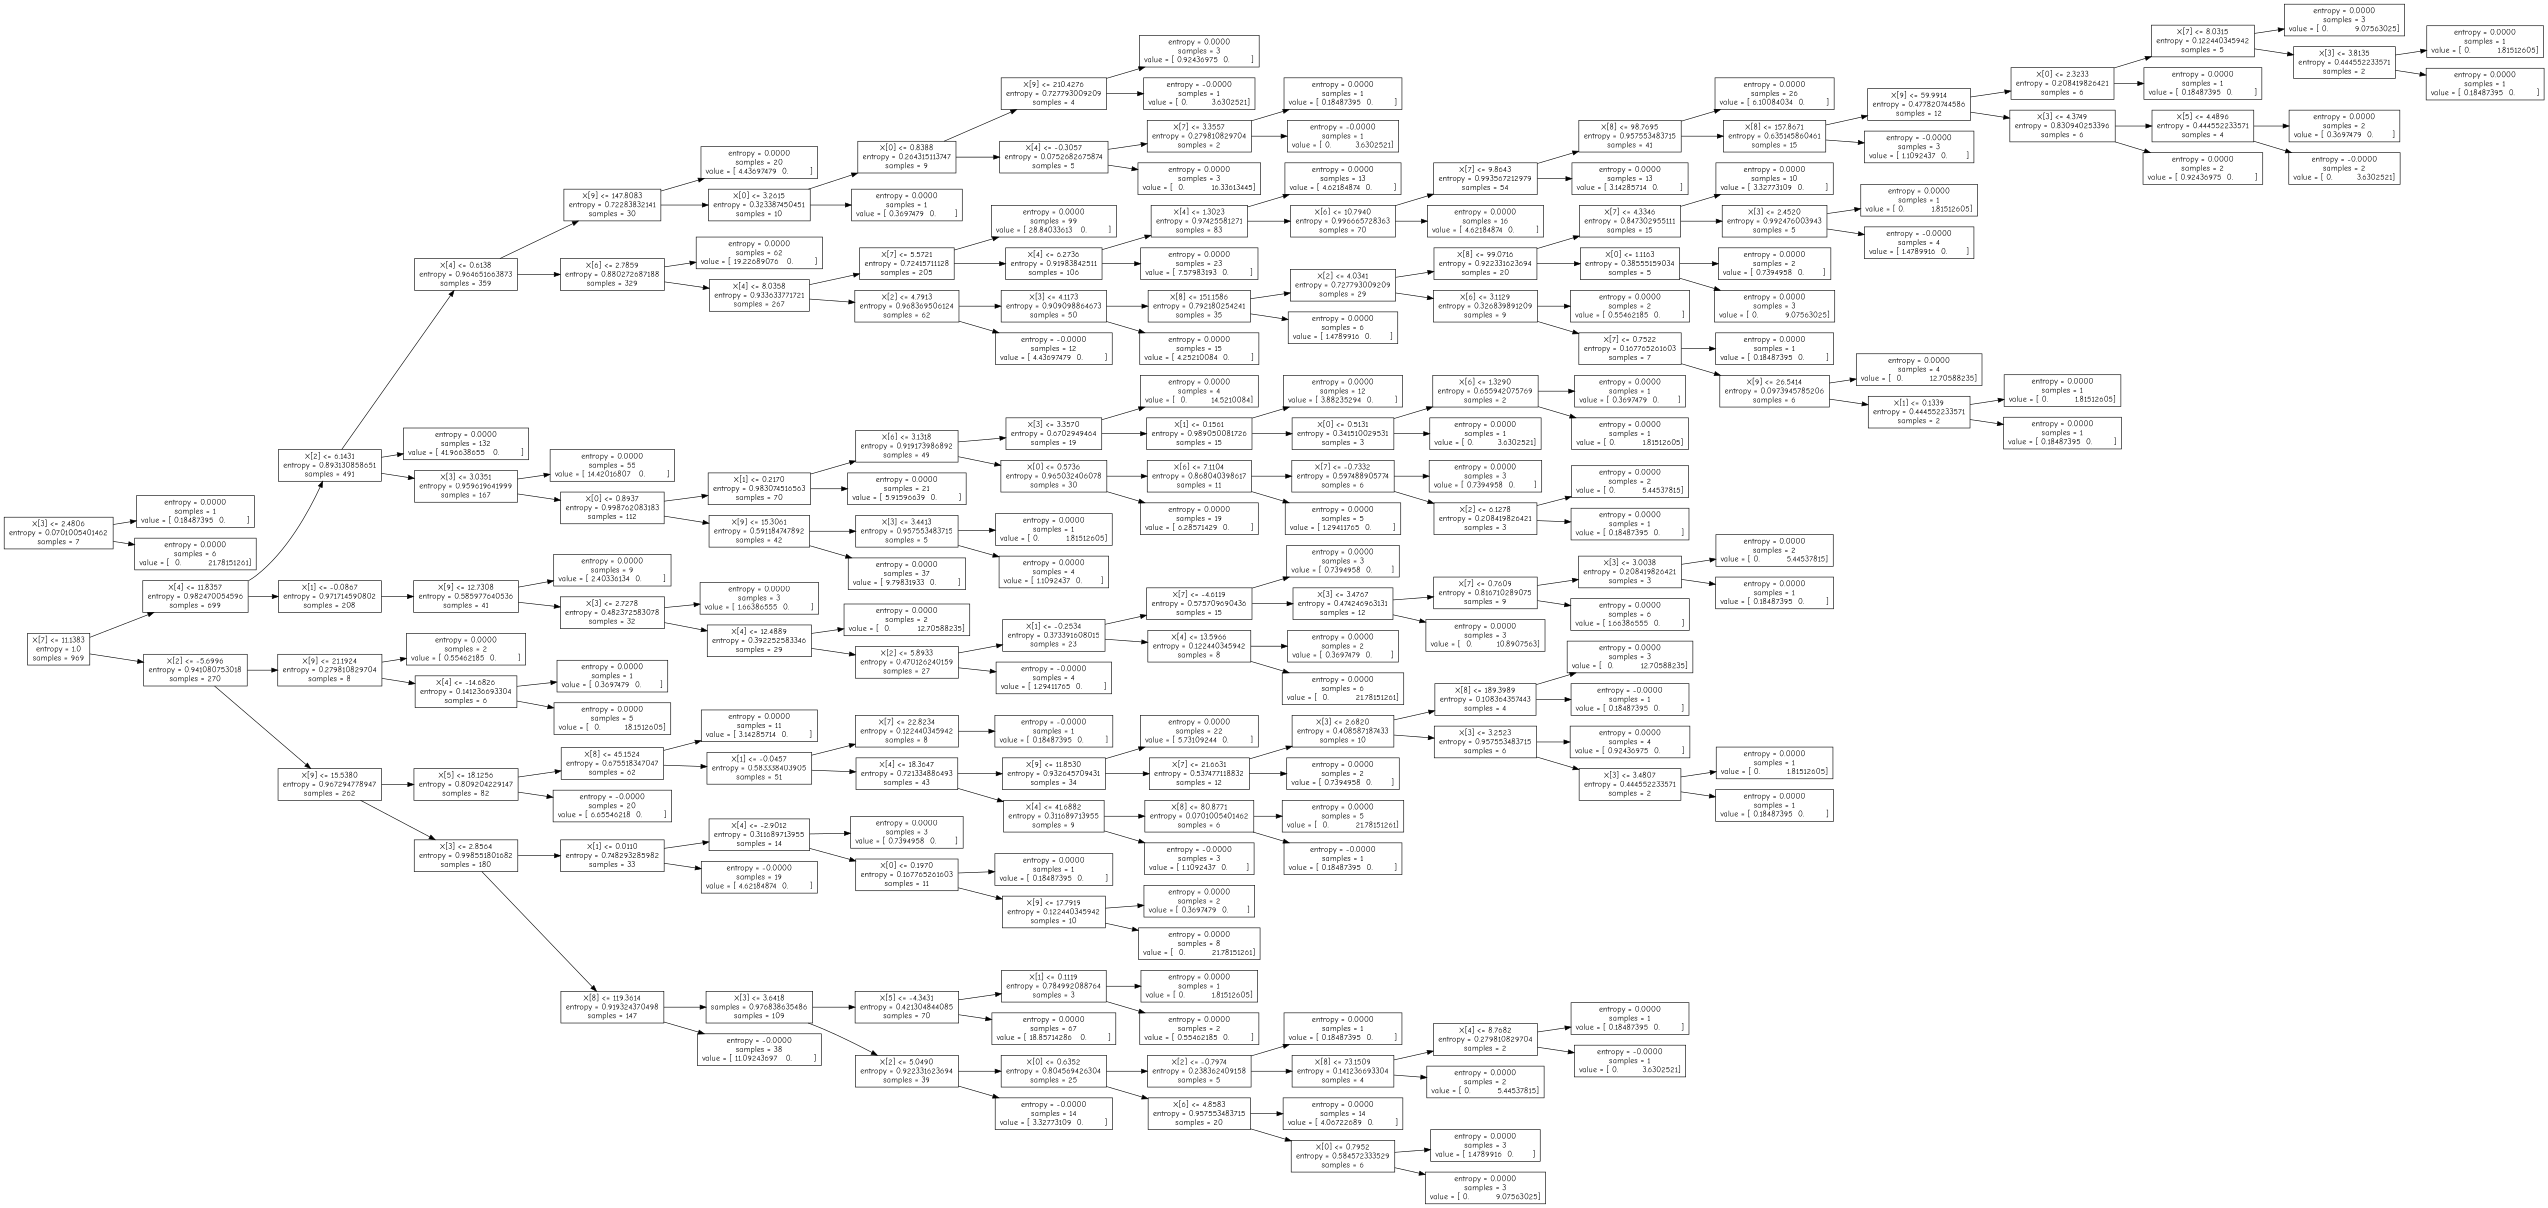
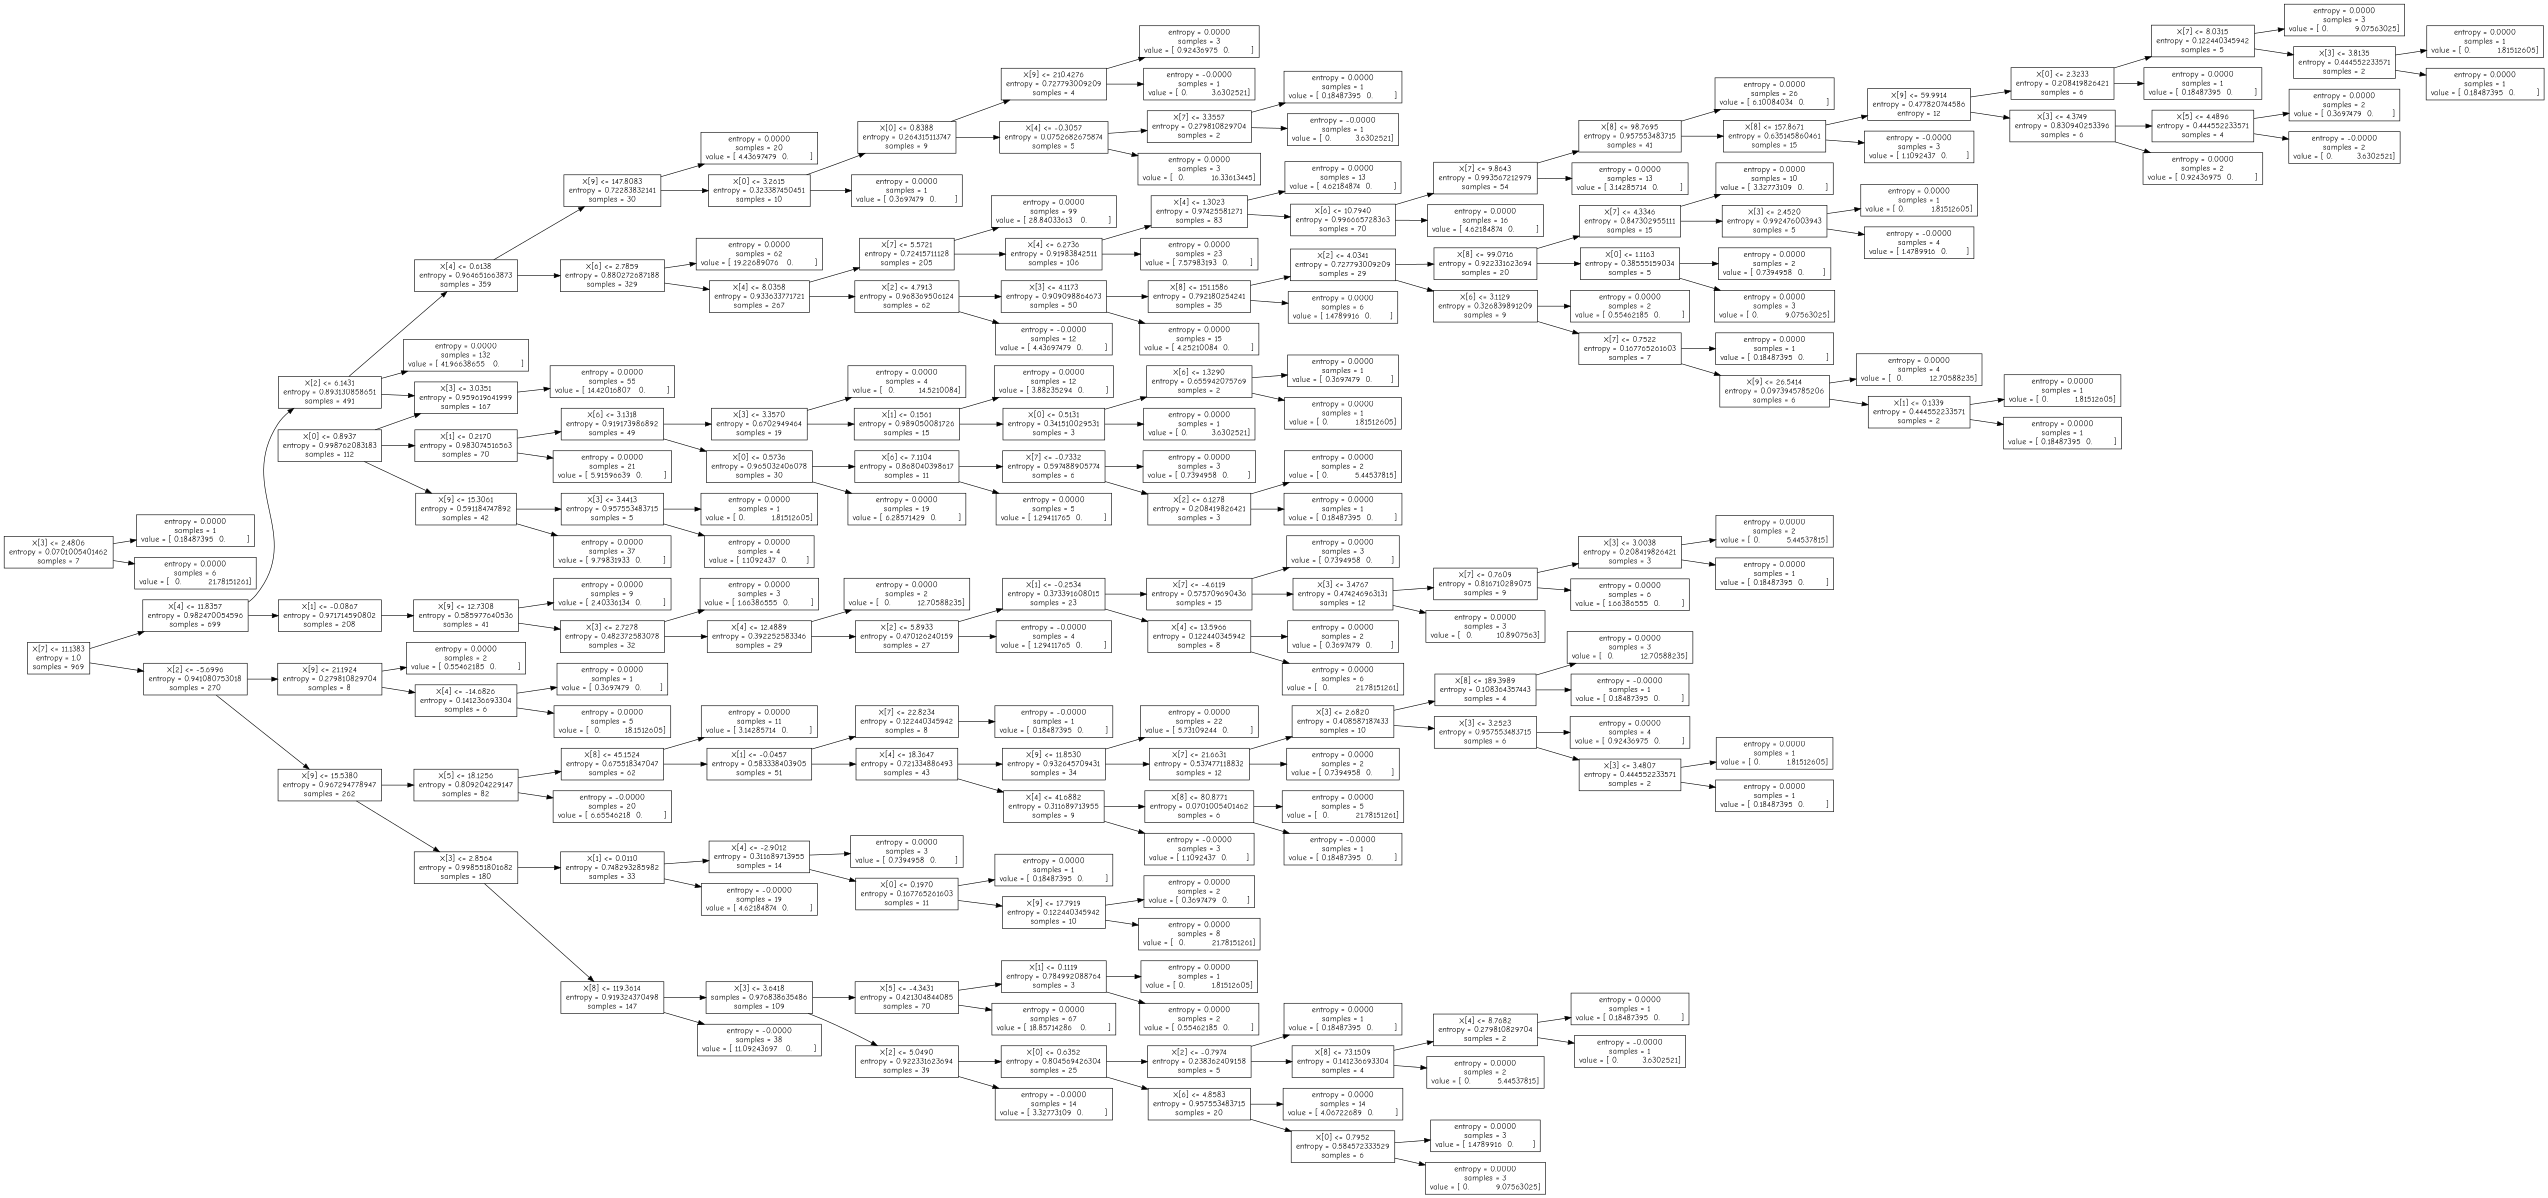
(1919, 104) -> (1919, 104)
(536, 497) -> (395, 423)
